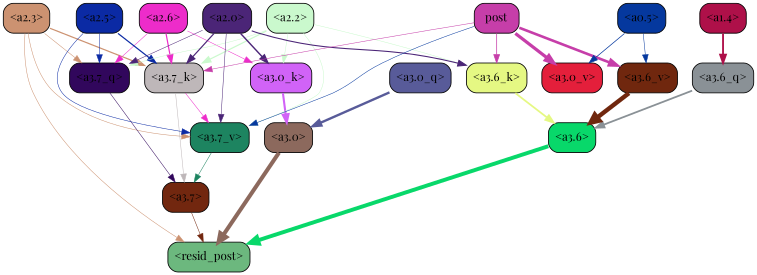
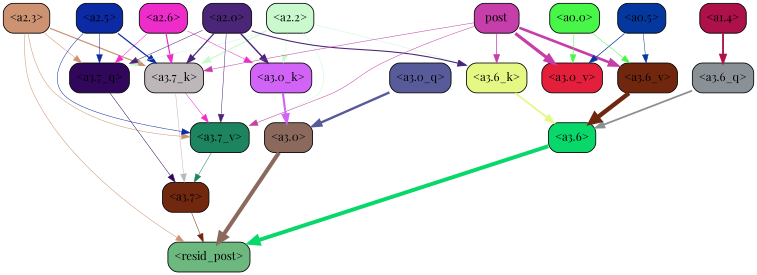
none -> (575, 18)
(365, 73) -> (365, 73)
